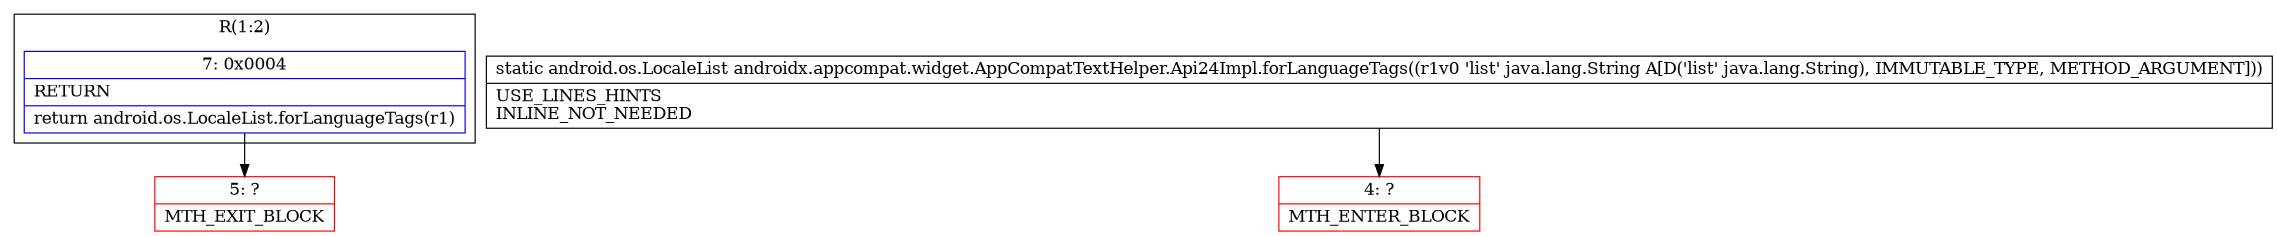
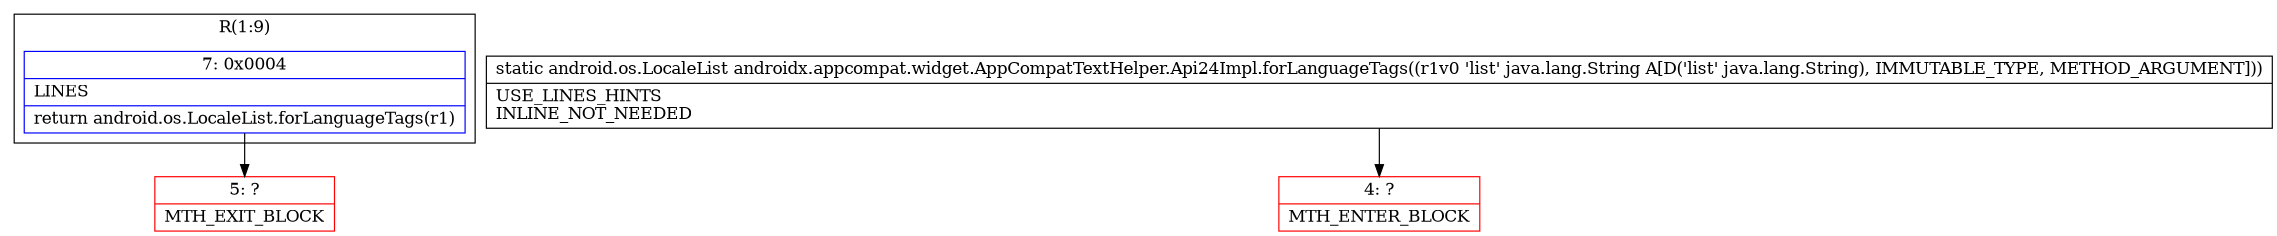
(245, 28) -> (245, 28)
(72, 92) -> (61, 92)
